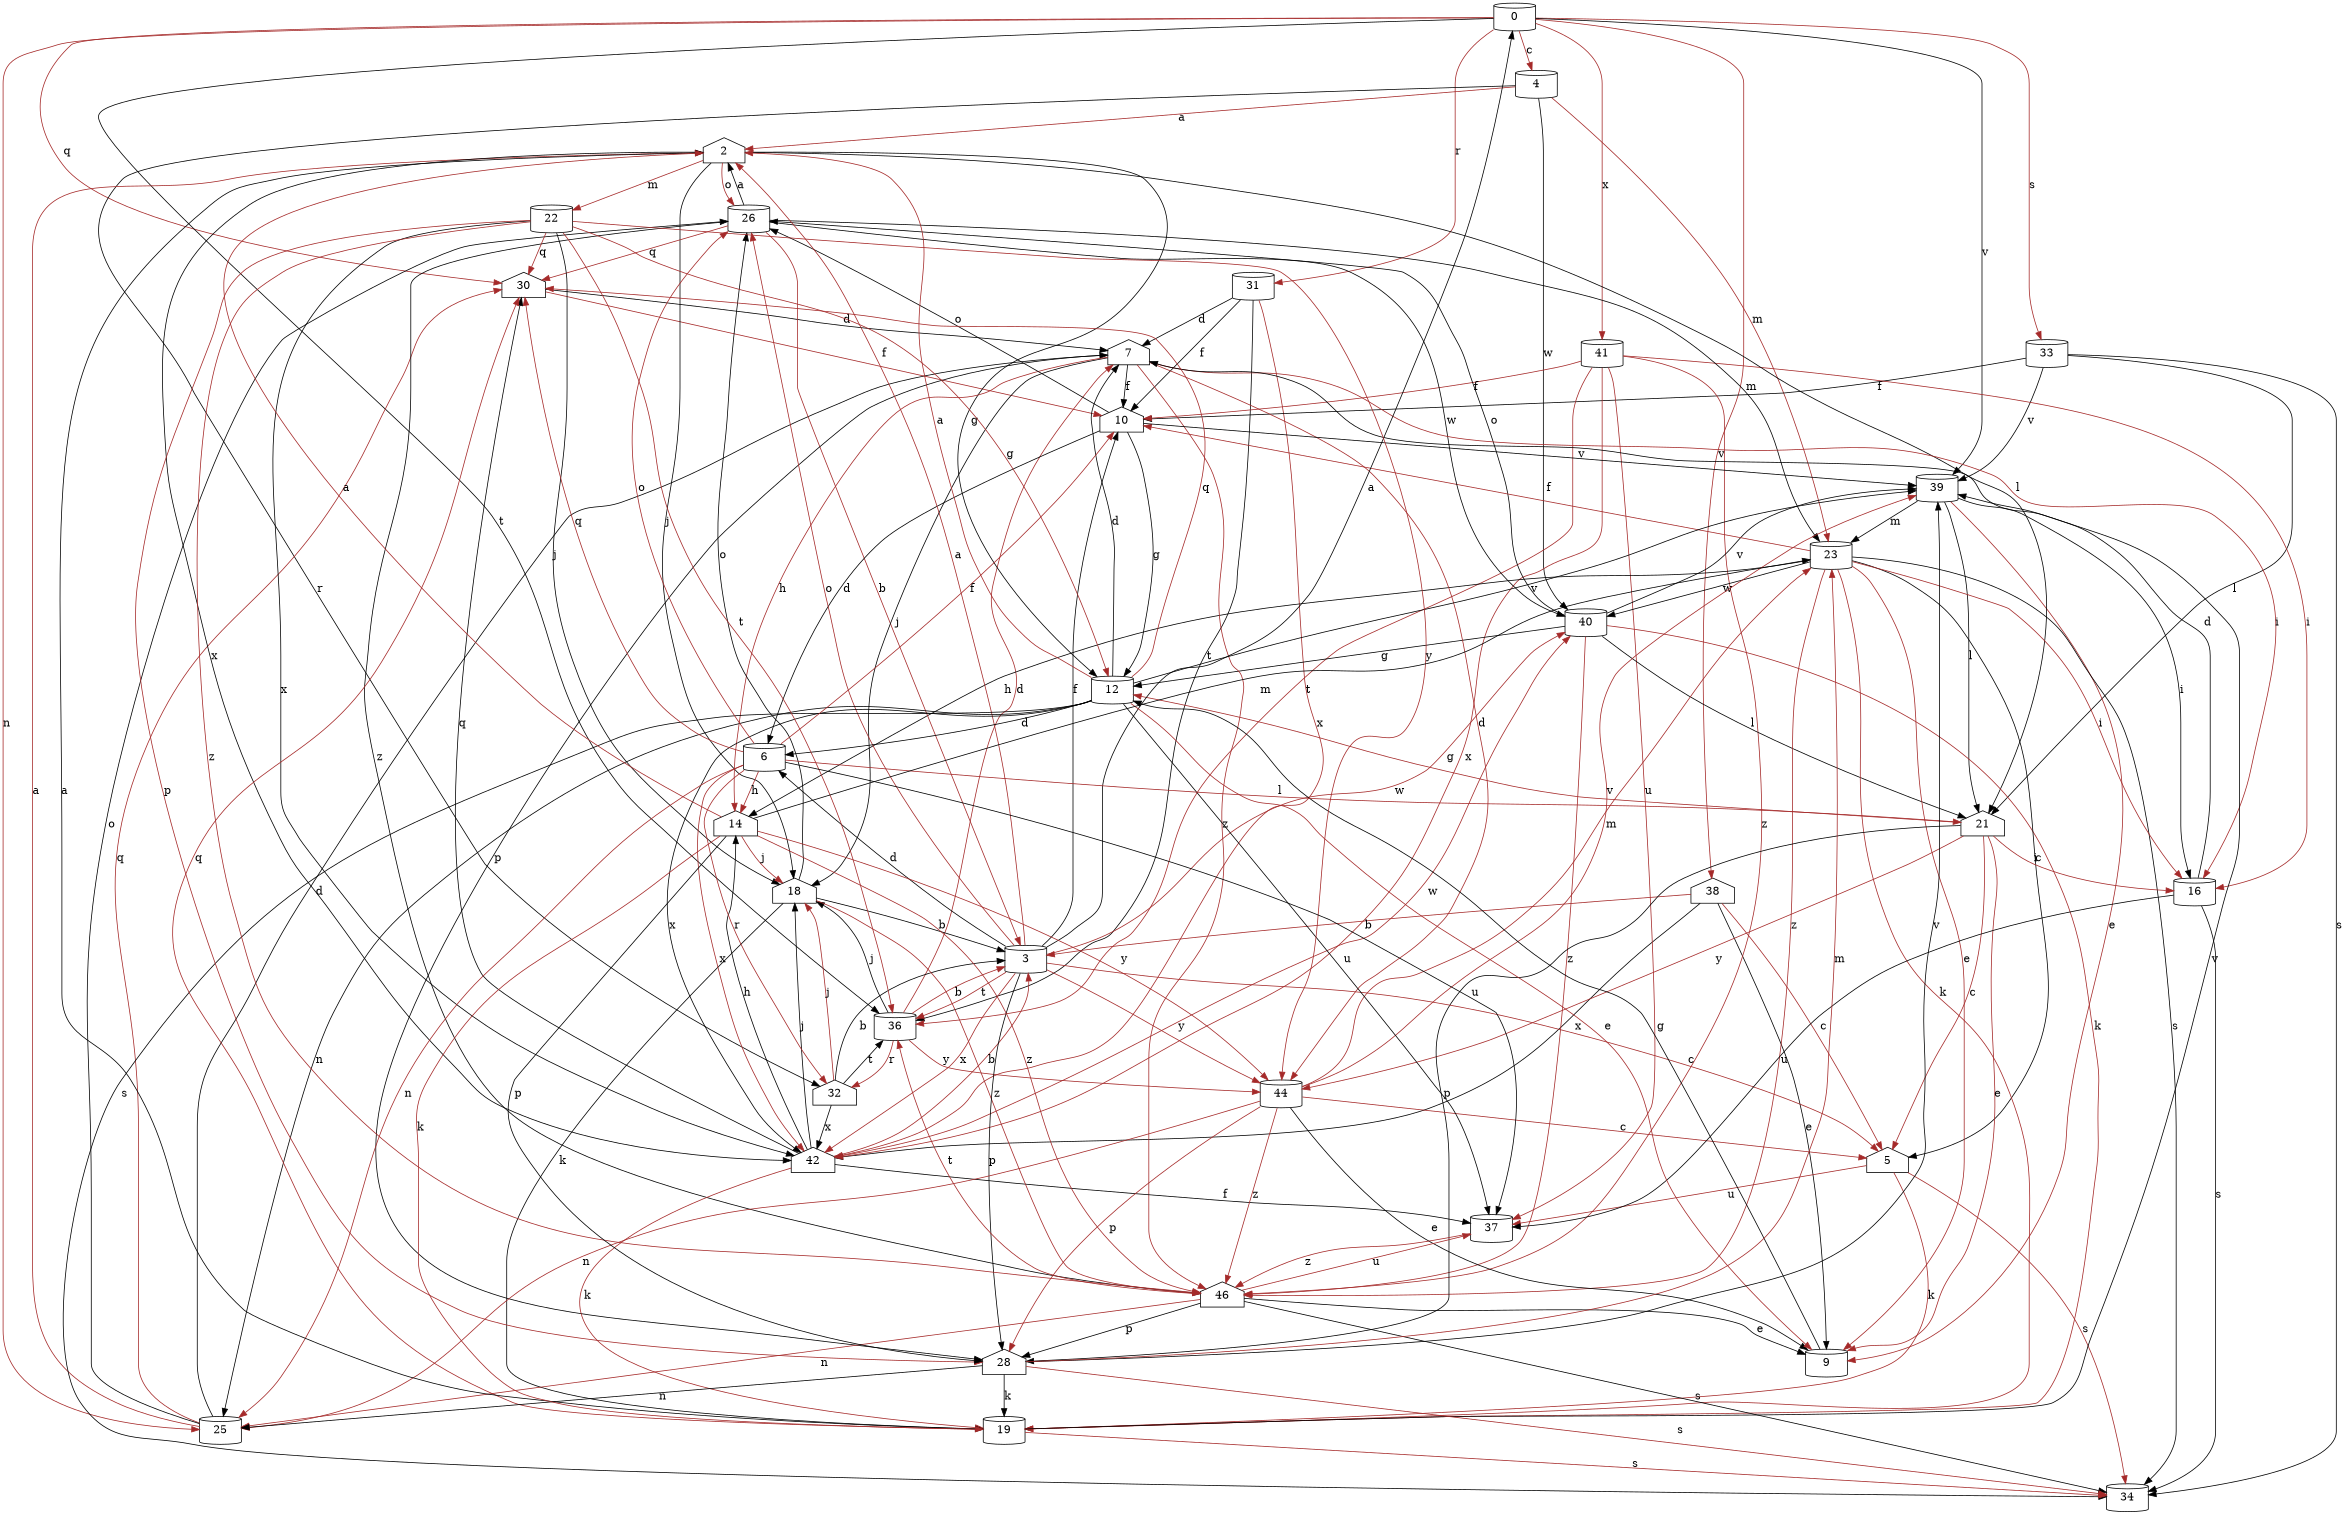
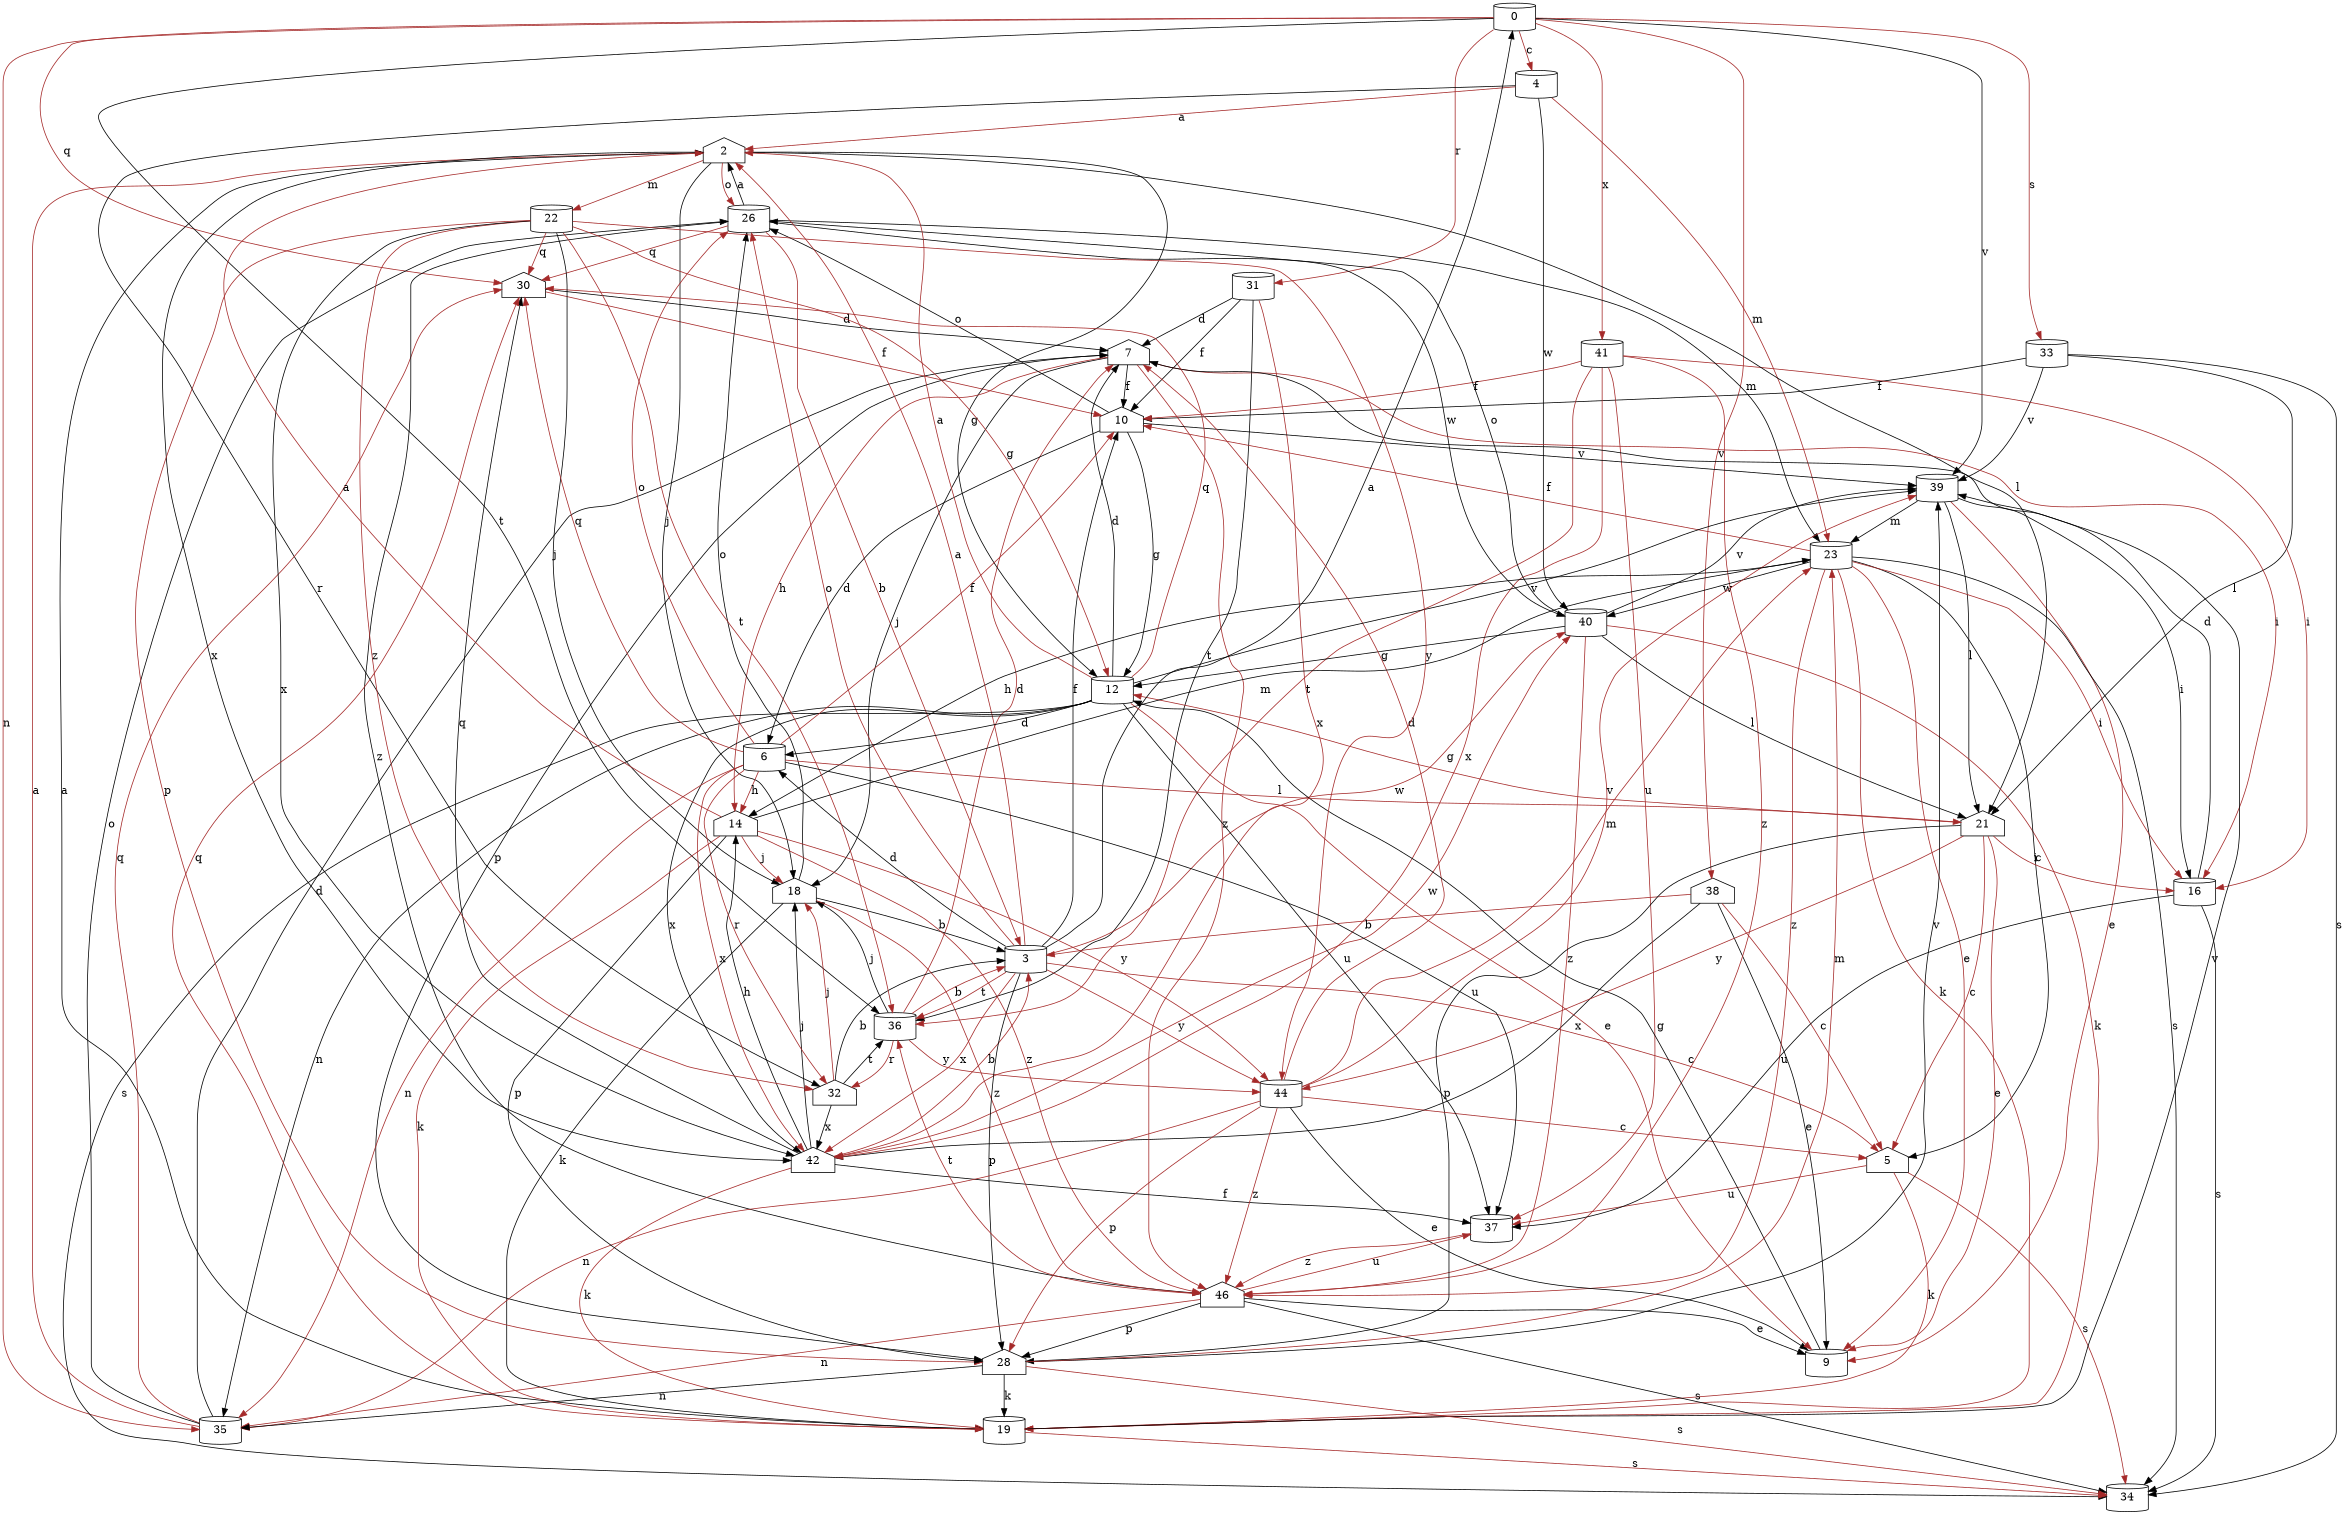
(1468, 672) -> (1404, 718)
(264, 1002) -> (382, 716)
(220, 1430) -> (220, 1430)
